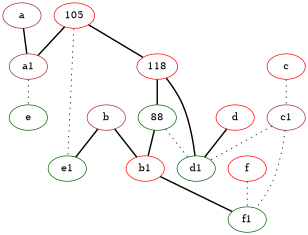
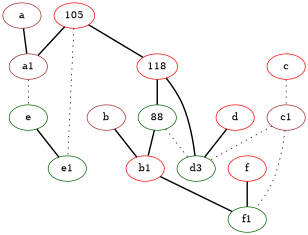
(87, 143) -> (48, 143)
(196, 169) -> (196, 169)
(247, 194) -> (247, 194)
